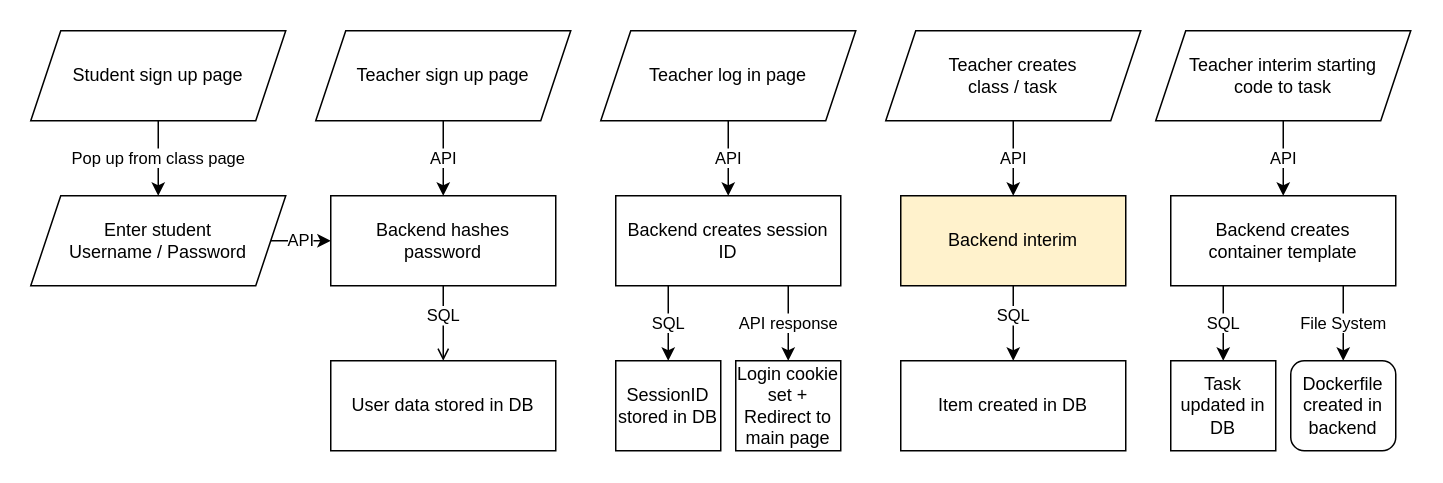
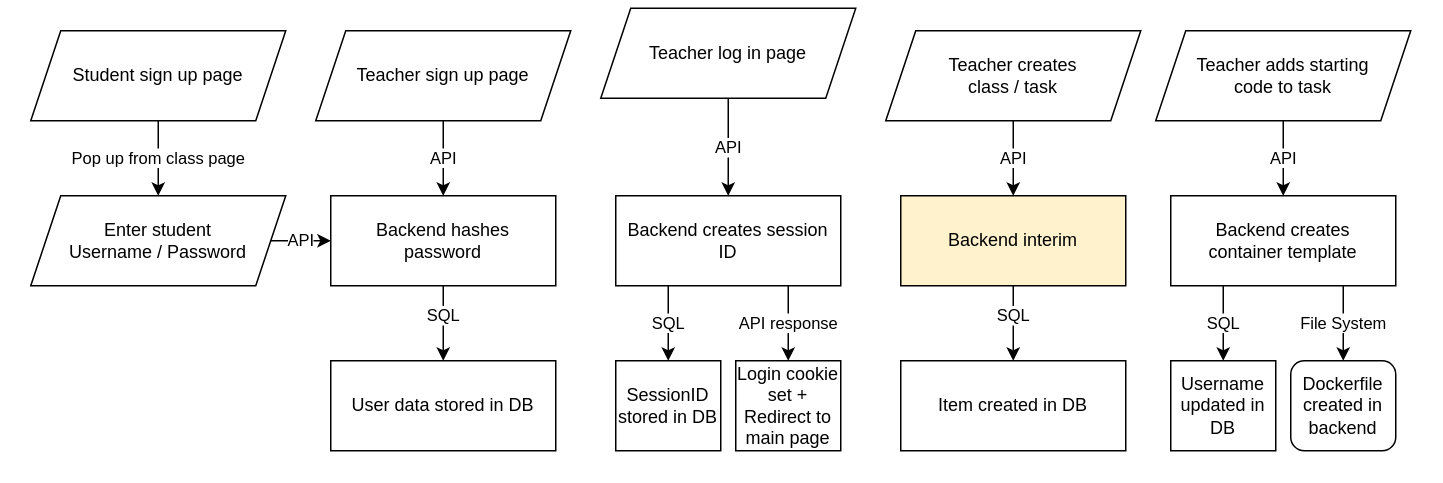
(728, 76) -> (728, 53)
(1283, 76) -> (1283, 76)
(443, 351) -> (443, 349)
(1223, 406) -> (1223, 406)
